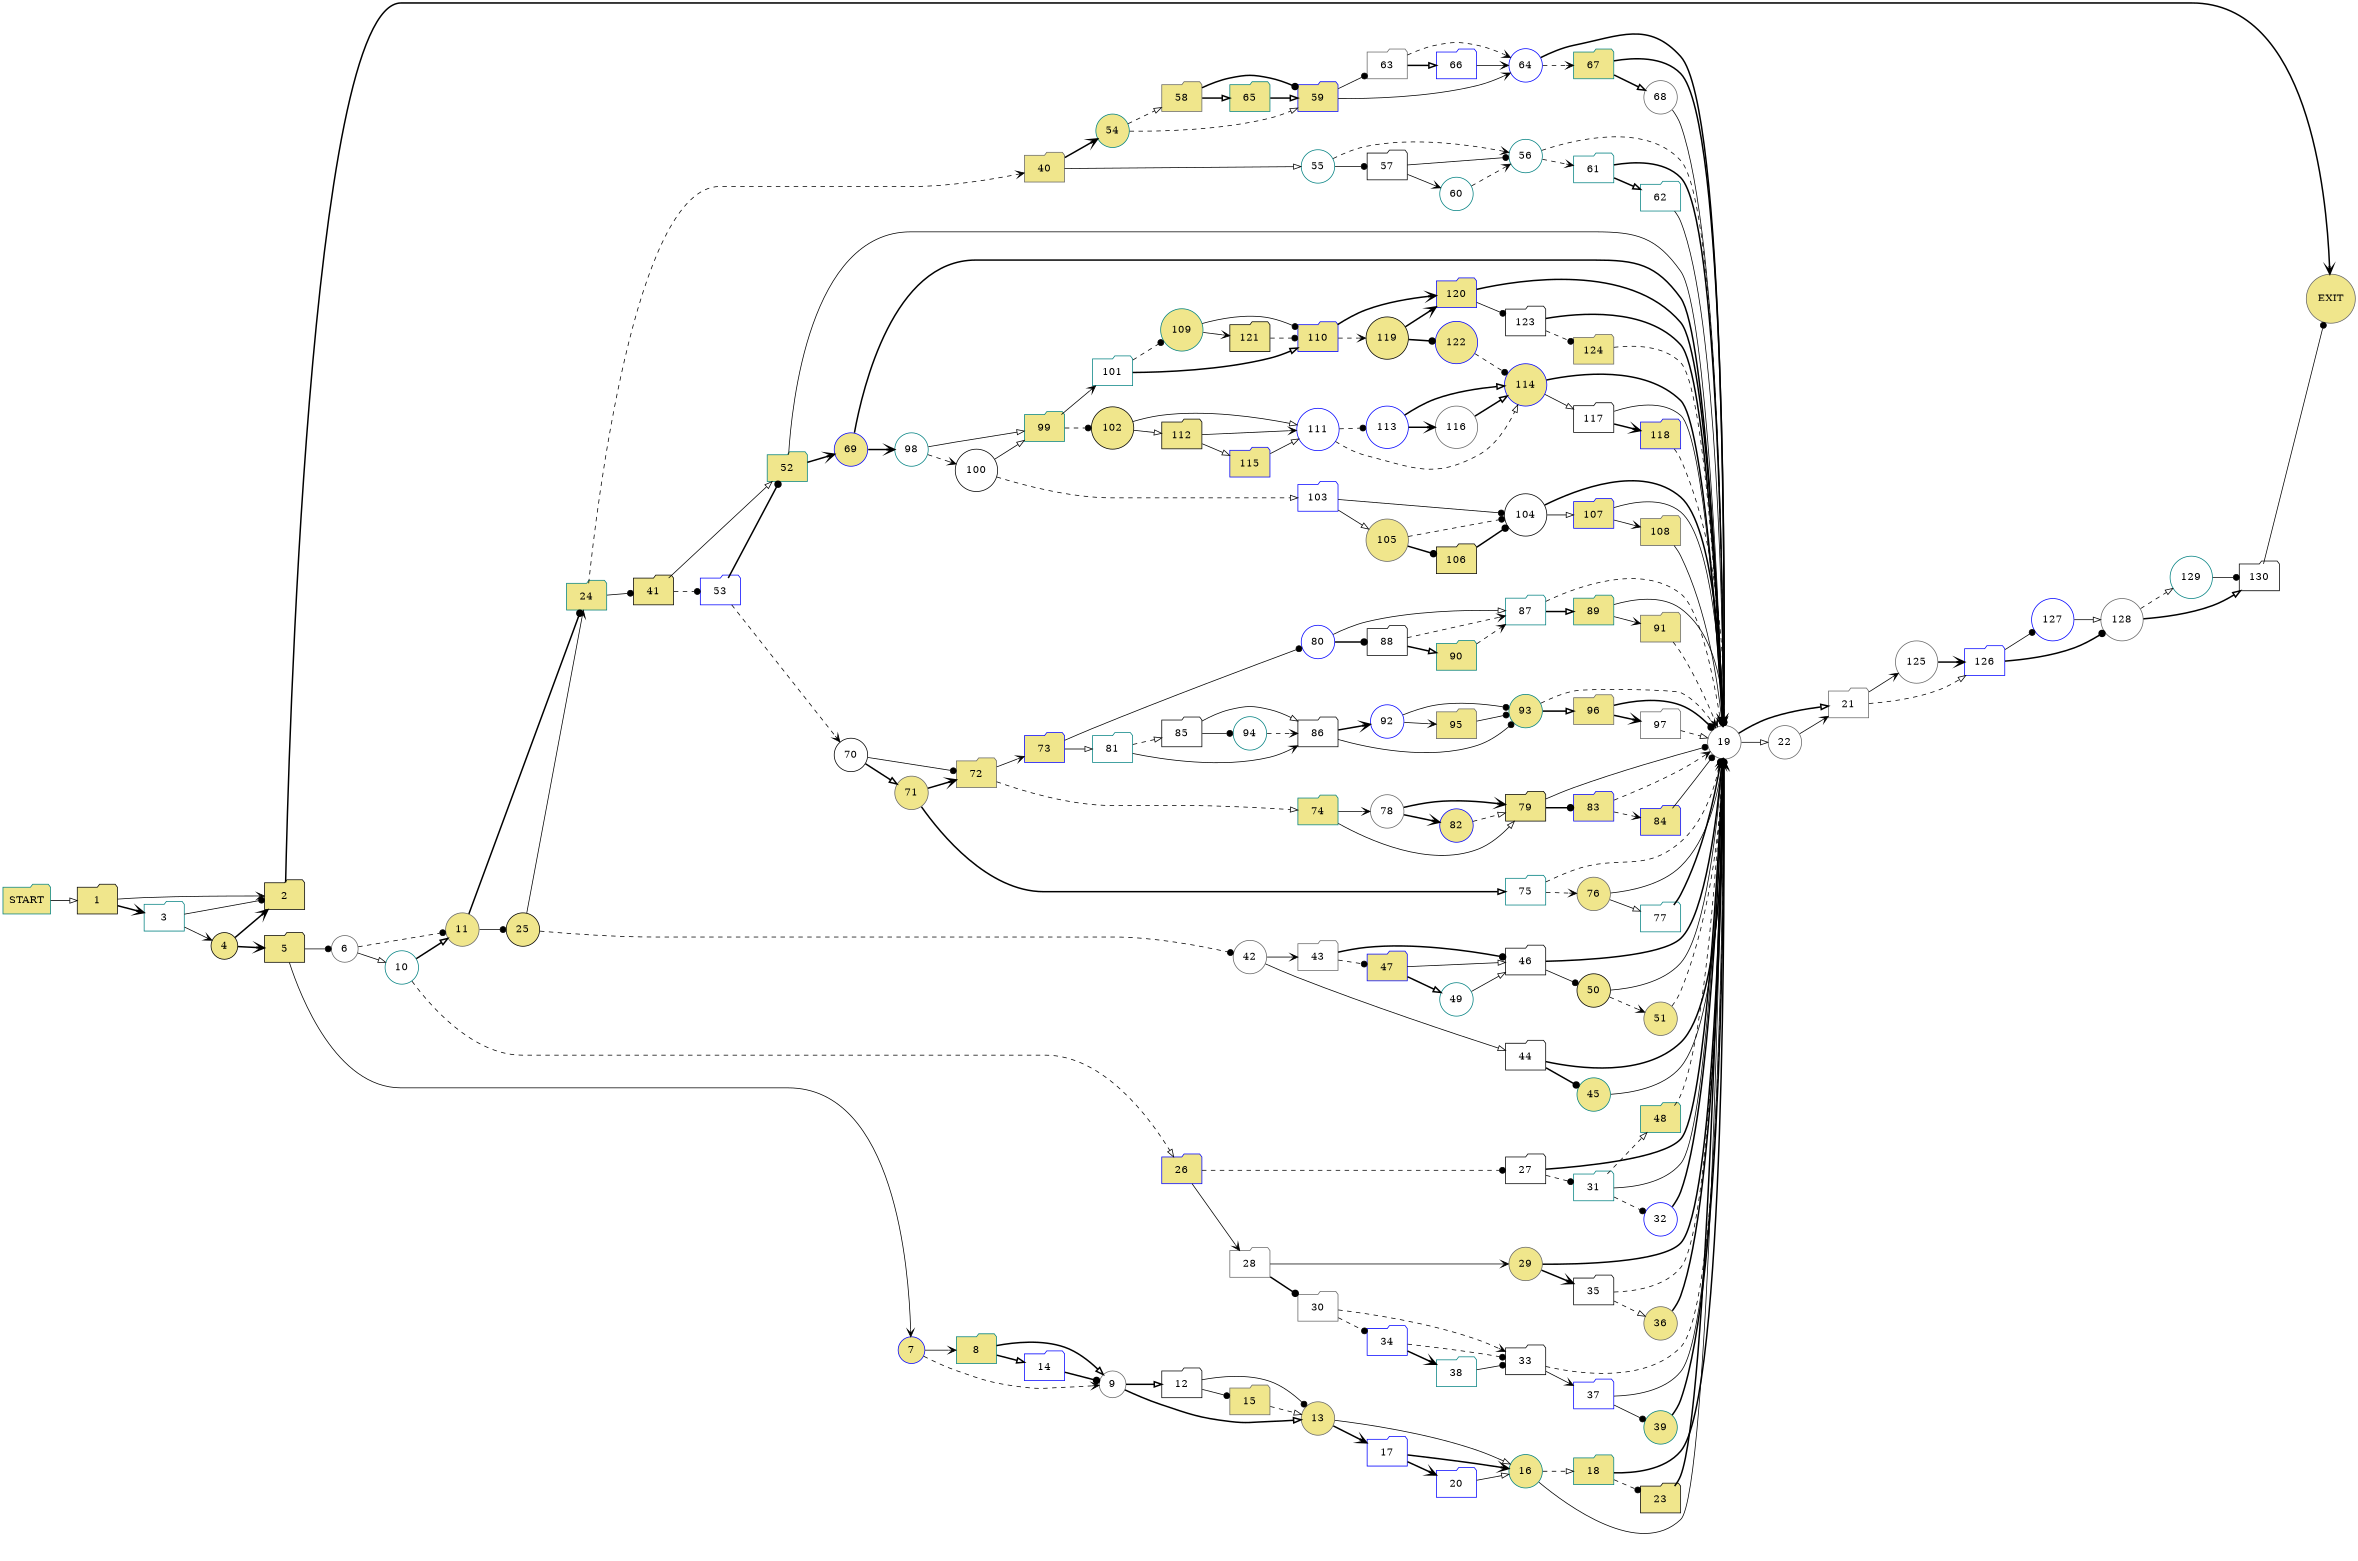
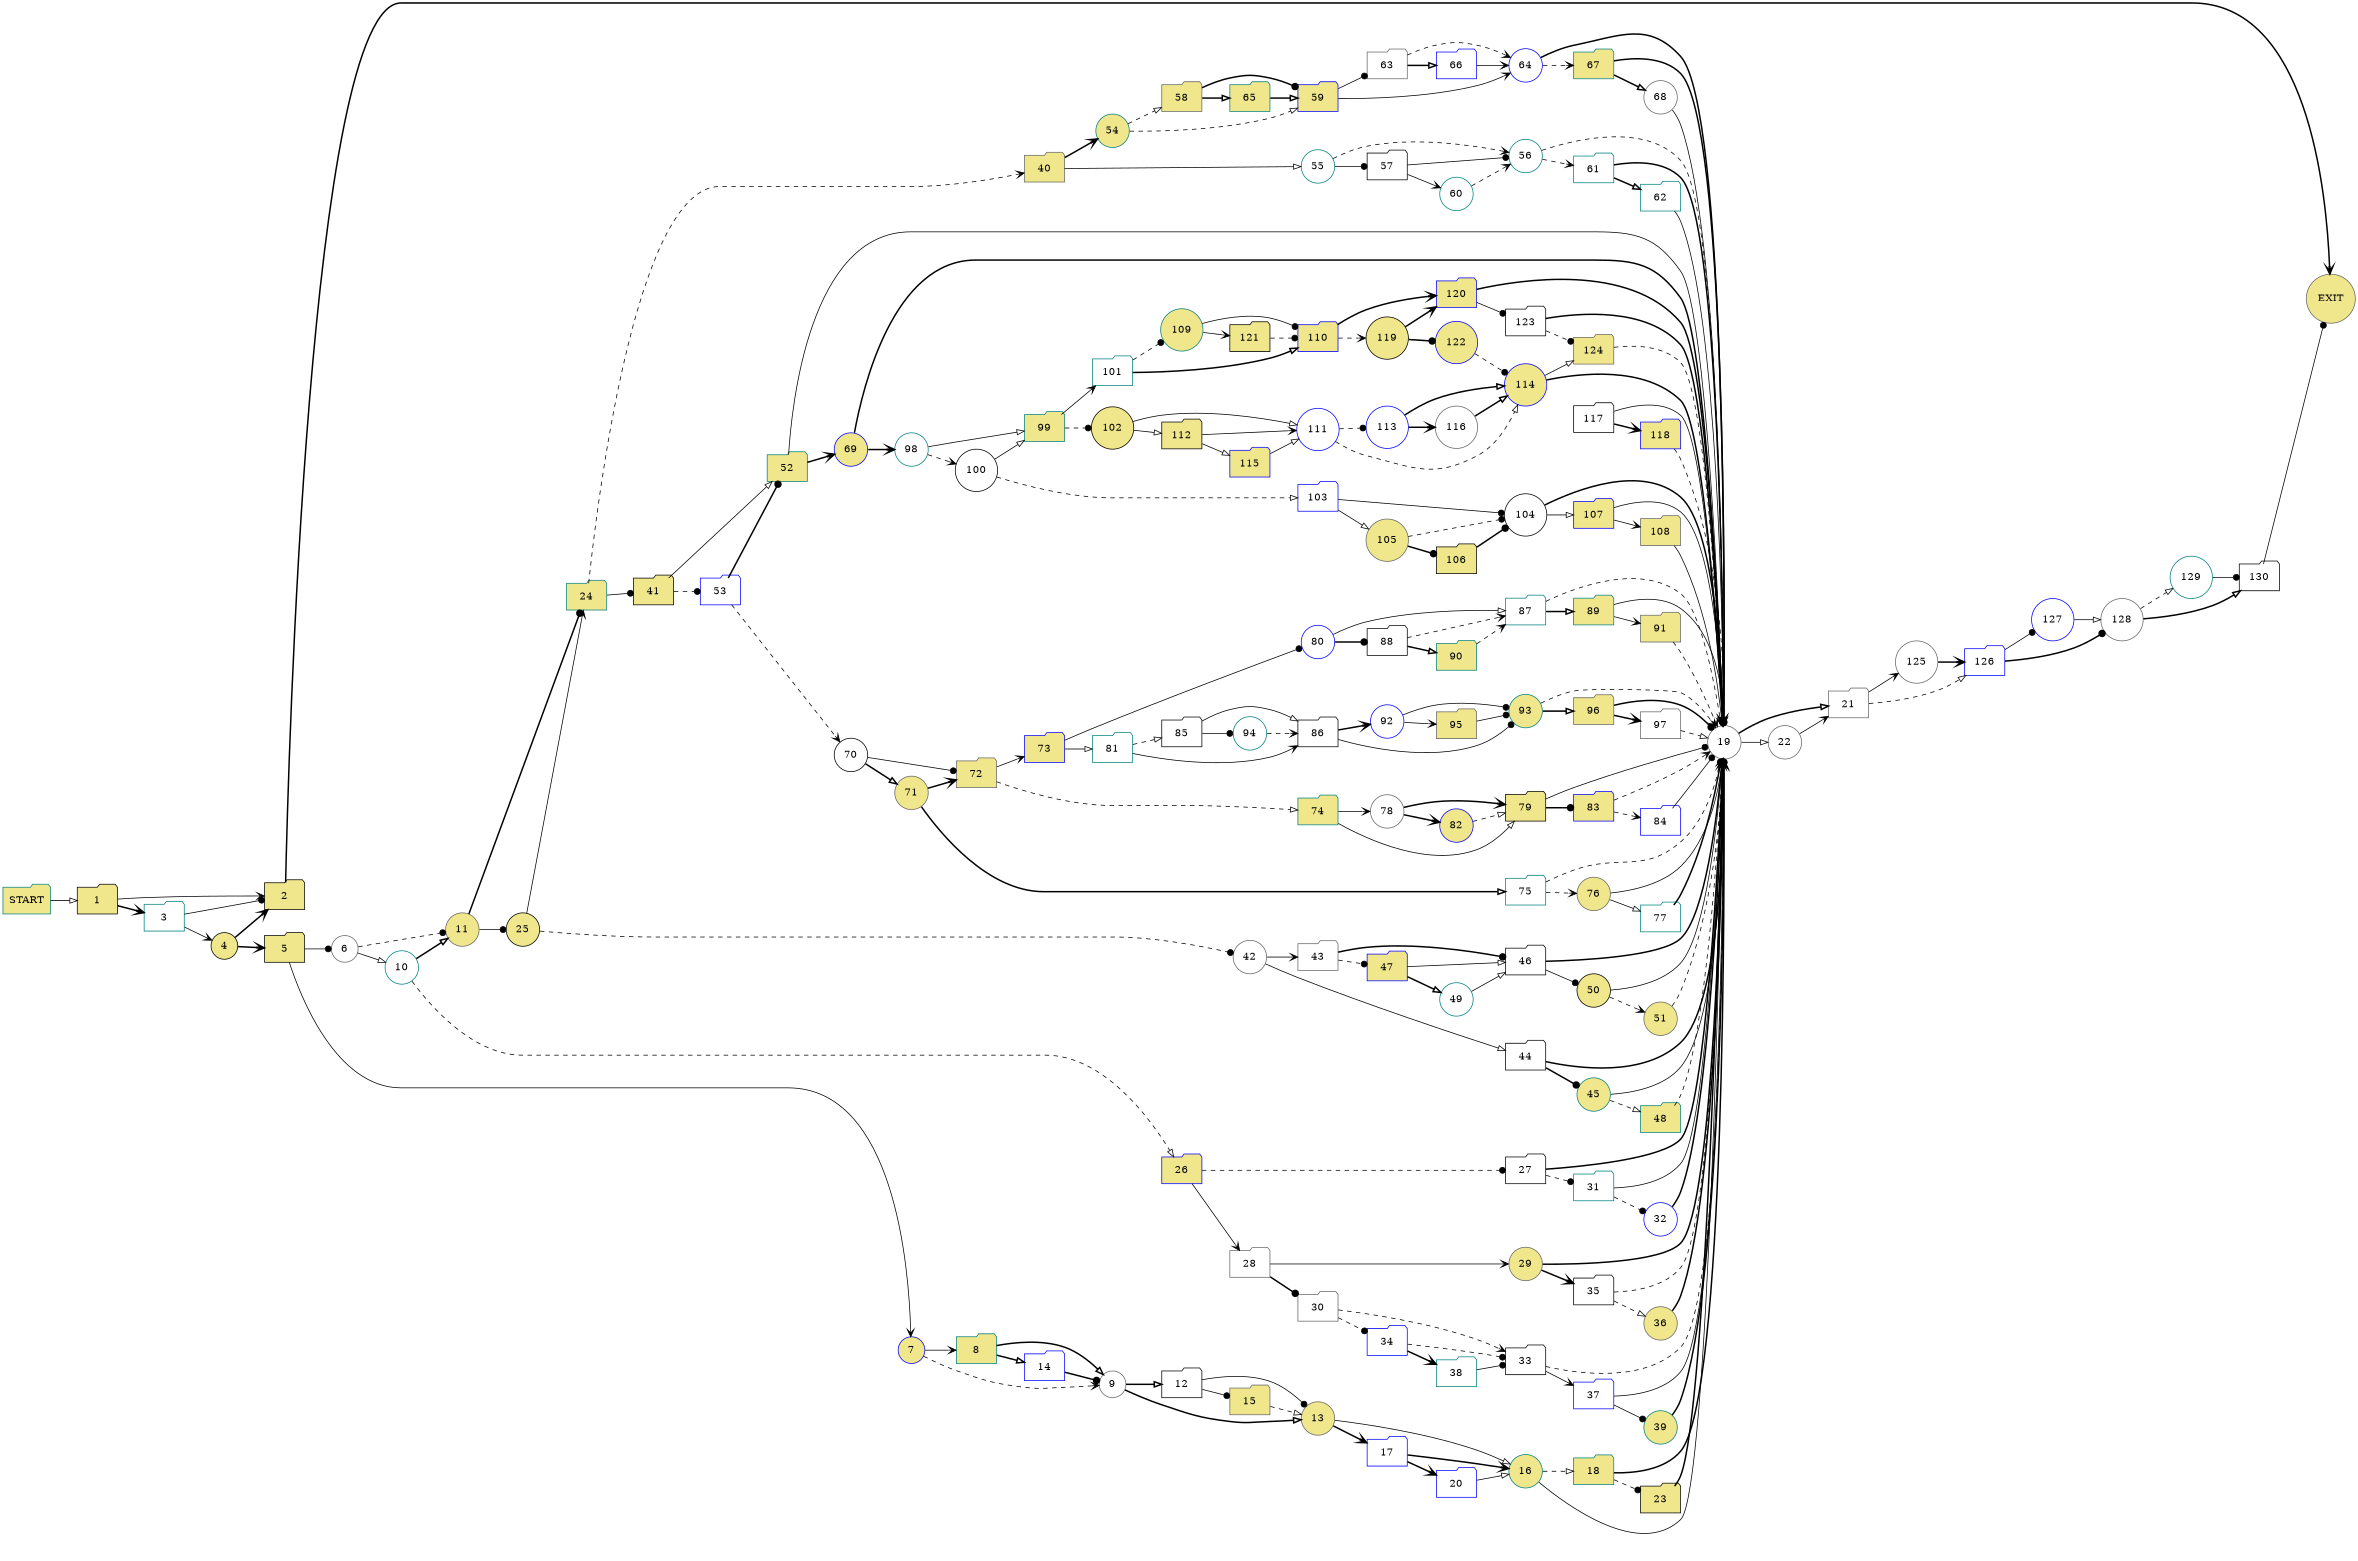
(1556, 400) -> (1556, 370)
(1661, 822) -> (1661, 822)
(1626, 1154) -> (1622, 1105)
